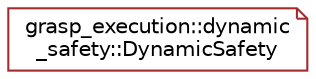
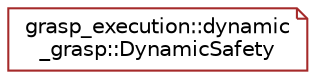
(158, 39) -> (158, 39)
